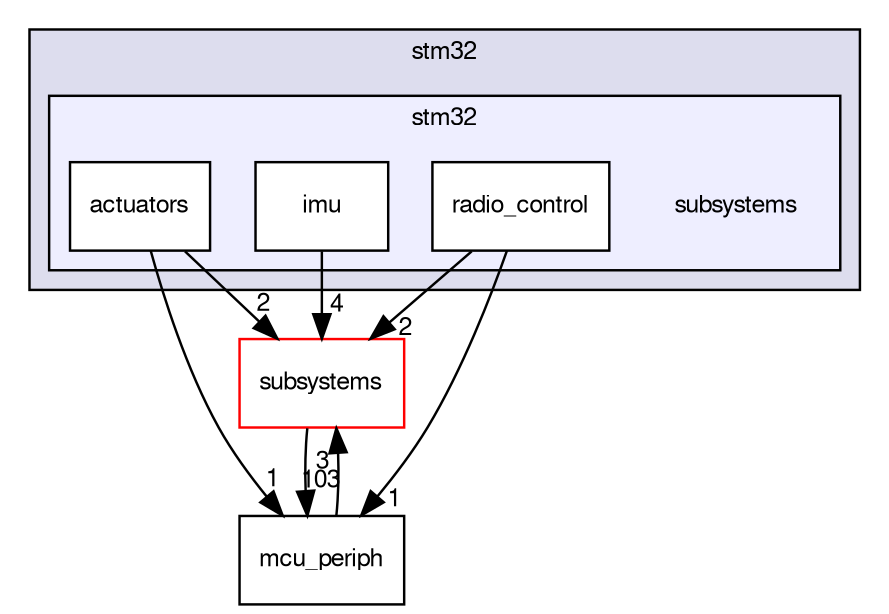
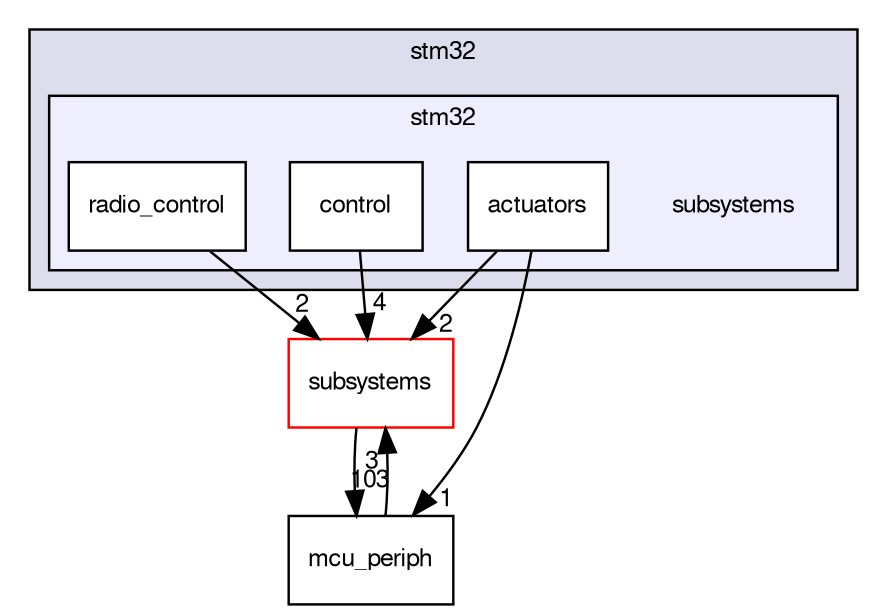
(322, 206) -> (356, 206)
(453, 380) -> none
